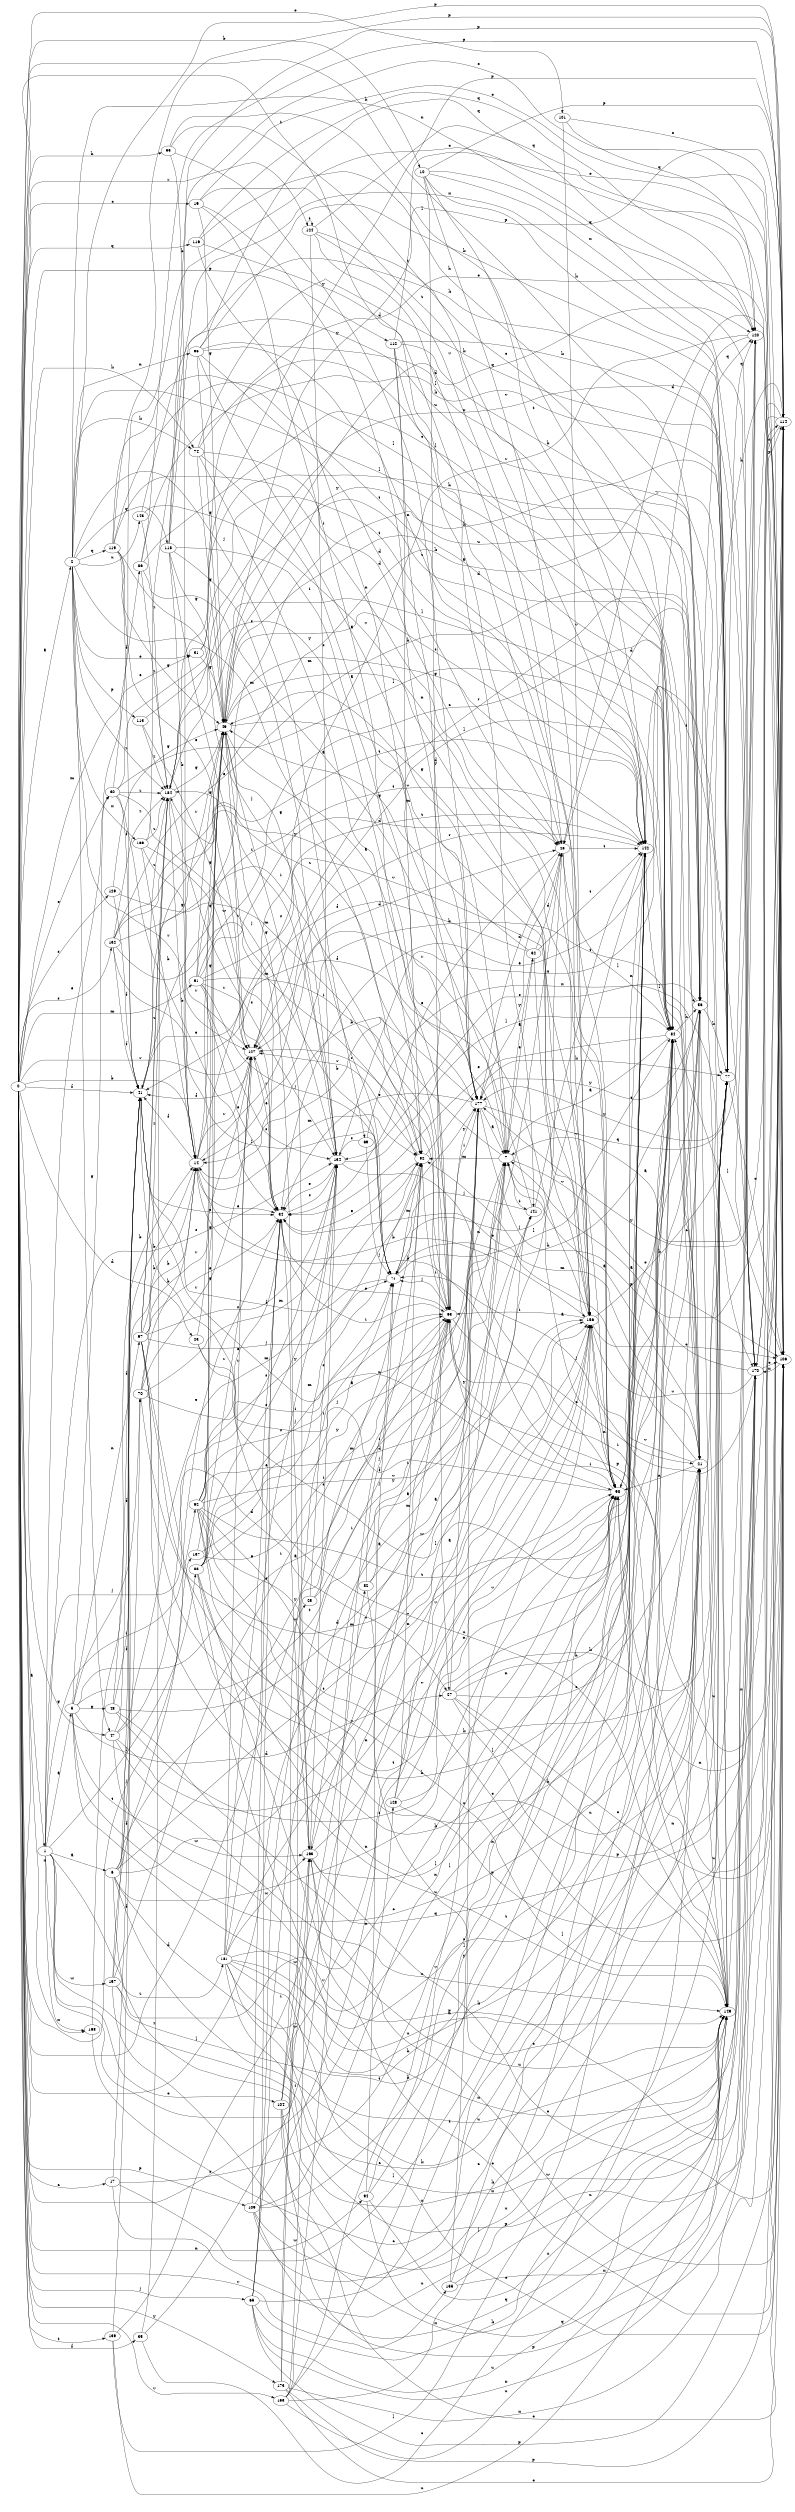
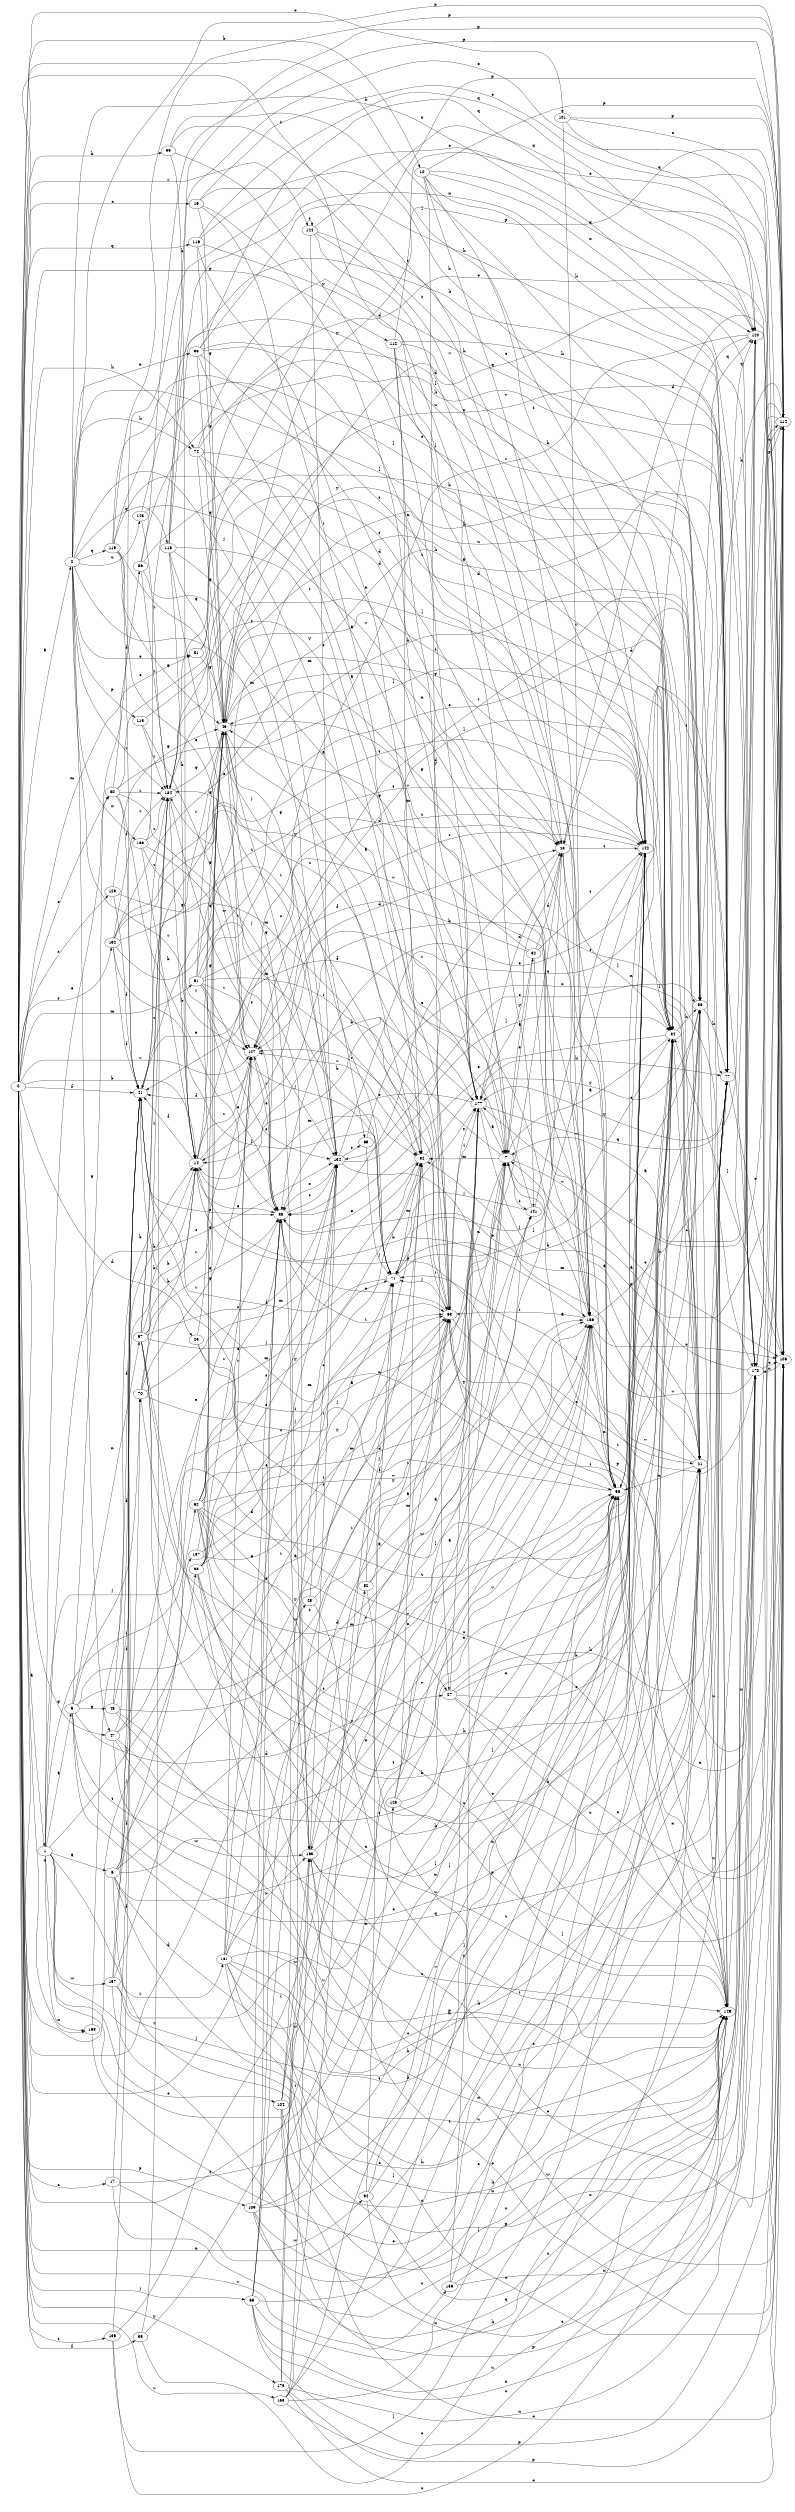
none -> (211, 471)
(348, 1143) -> (350, 1152)
(281, 1215) -> (281, 1215)
(771, 1303) -> (769, 134)
(364, 1470) -> (423, 1931)
(587, 1880) -> none
(562, 2322) -> (562, 2322)
